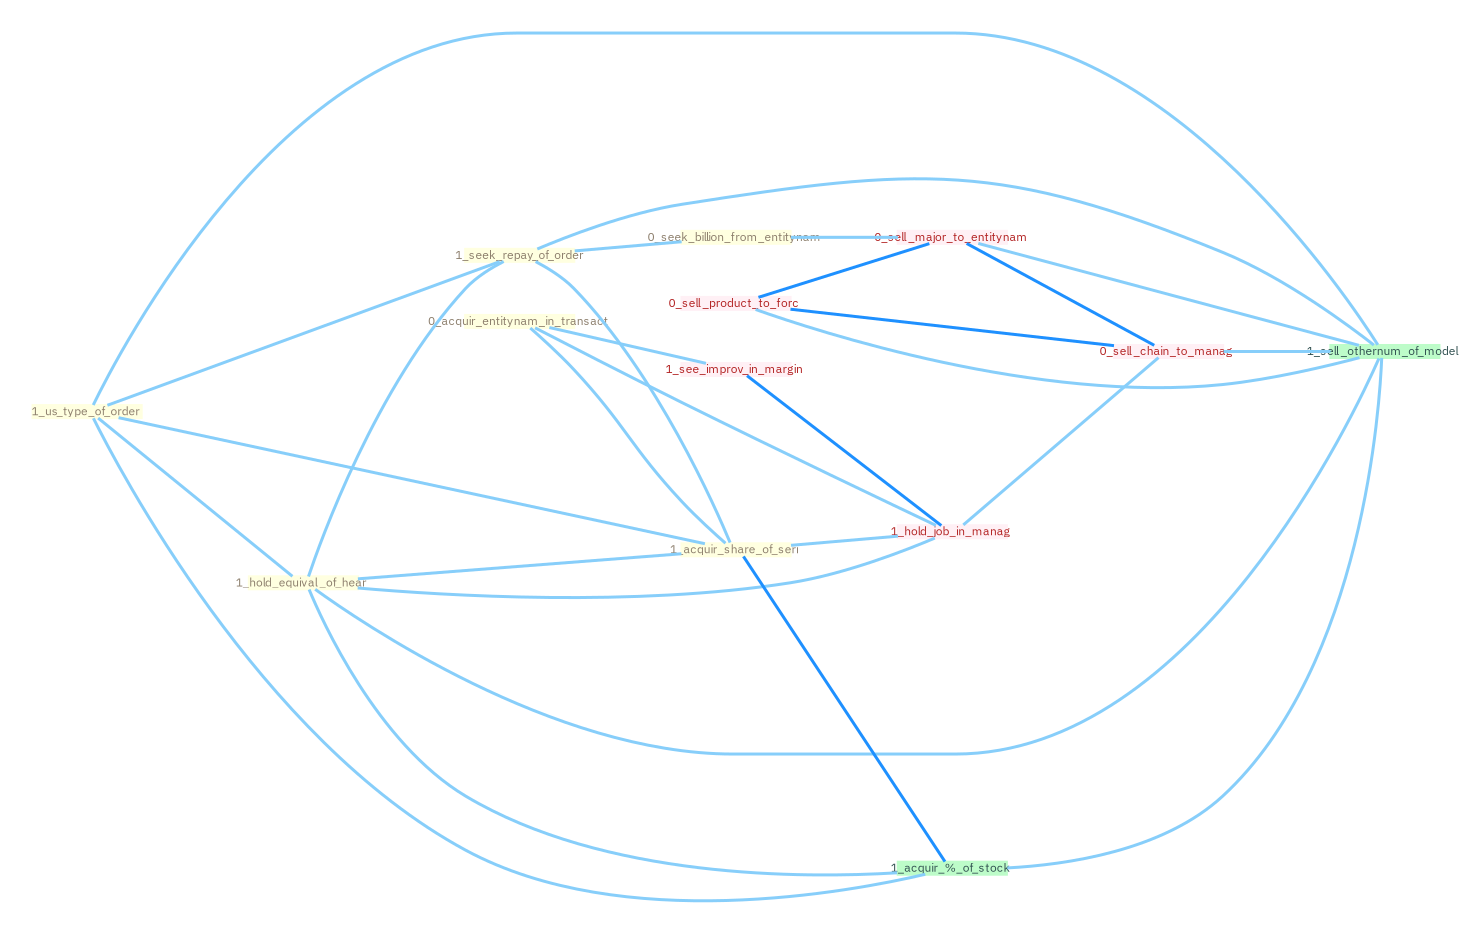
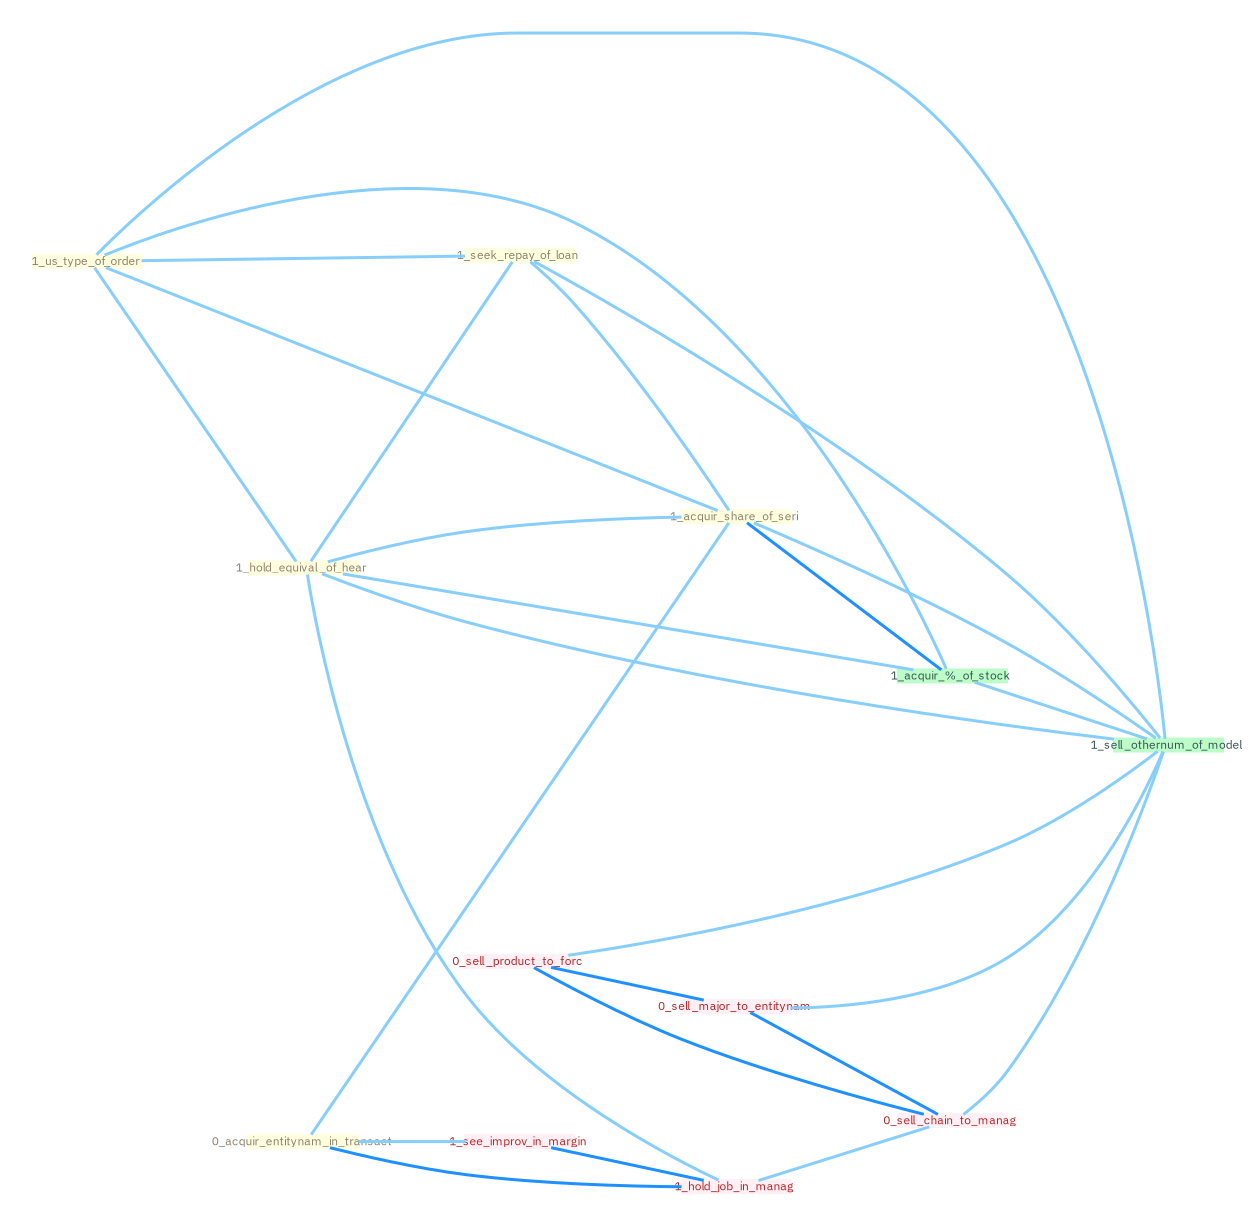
(736, 237) -> none
(520, 255) -> (520, 255)
(735, 428) -> (504, 1179)
(844, 541) -> (961, 619)
